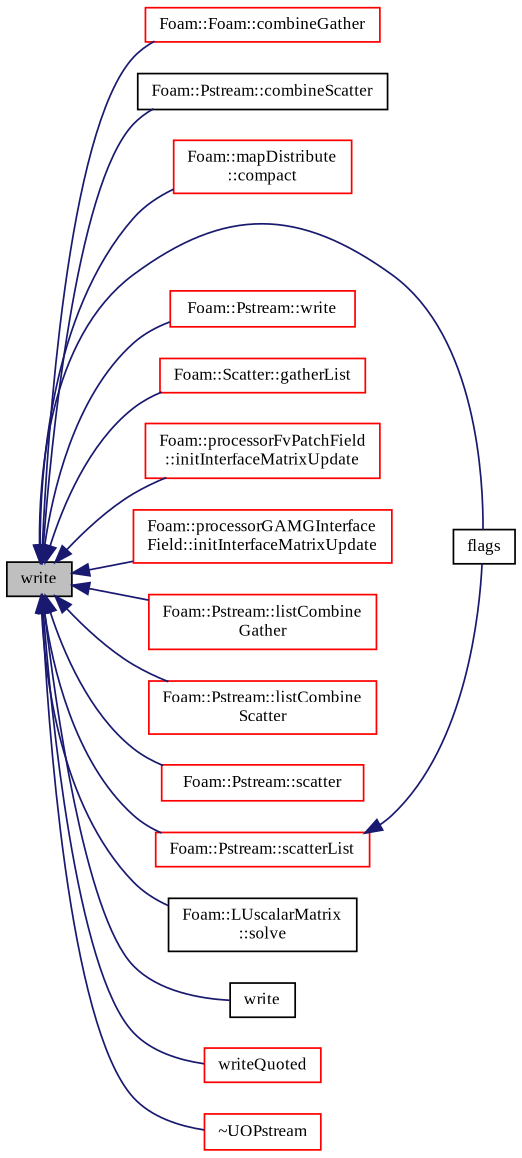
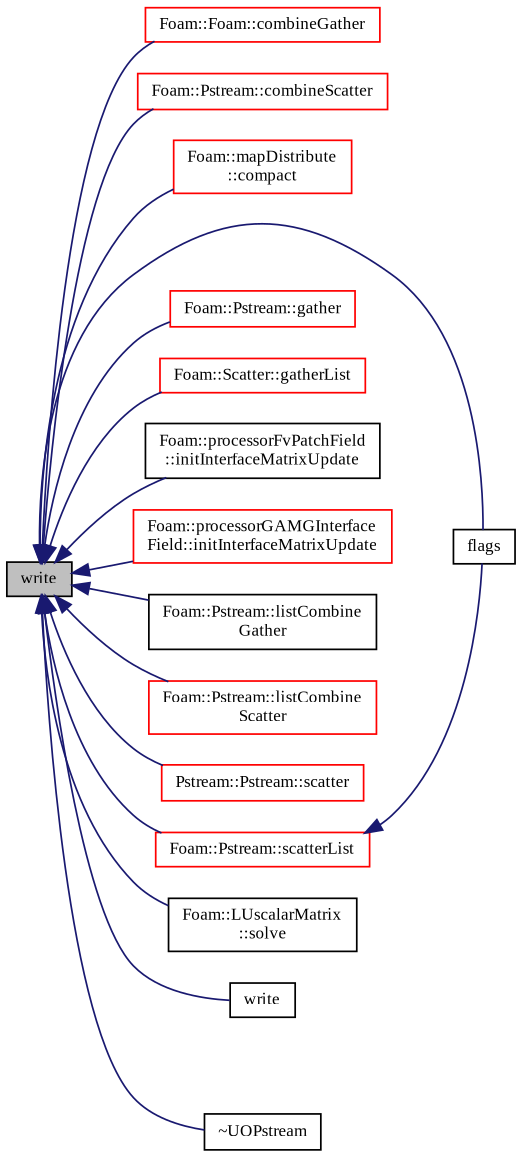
(263, 92) -> (263, 92)
(263, 309) -> (263, 309)
(263, 451) -> (263, 451)
(263, 622) -> (263, 622)
(263, 783) -> (263, 783)
(263, 1065) -> none
(263, 1132) -> (263, 1132)
